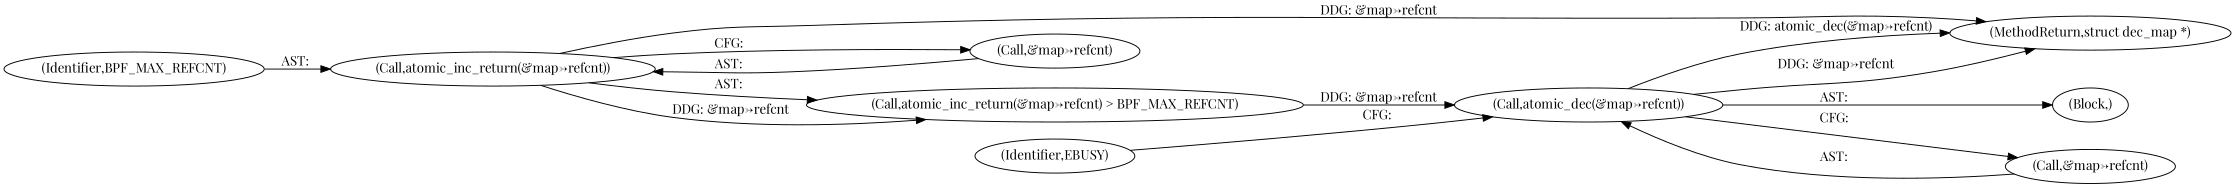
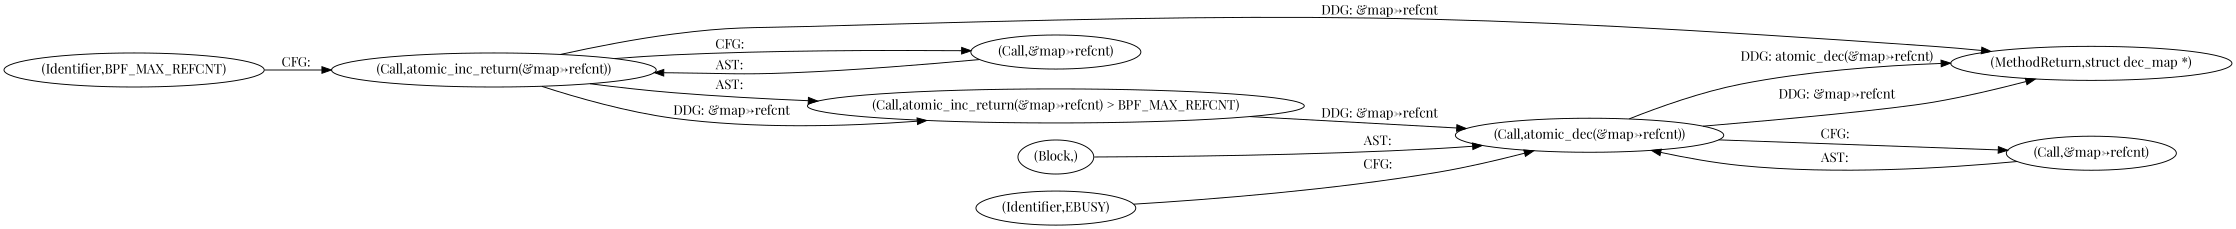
(298, 62) -> (298, 63)
(1883, 105) -> (1283, 154)
